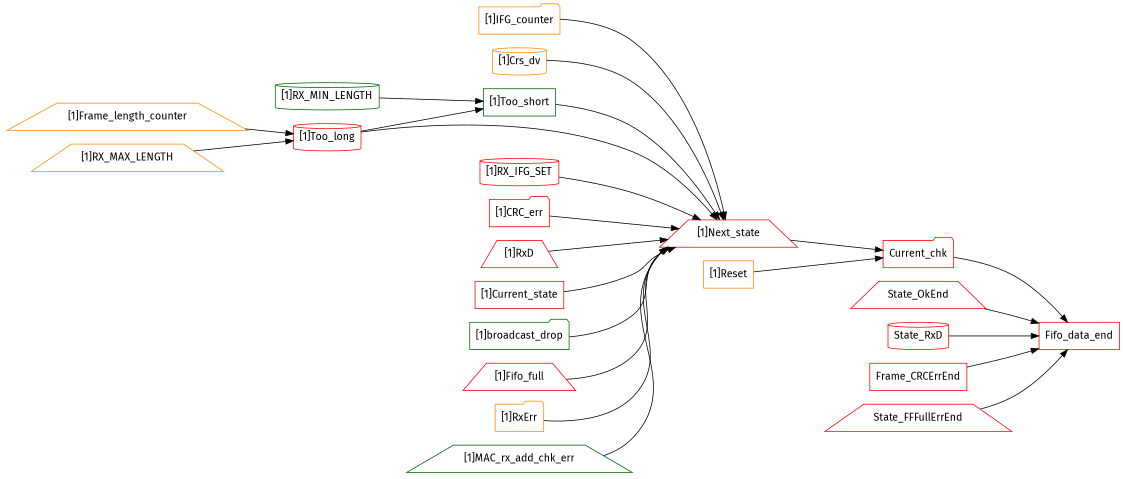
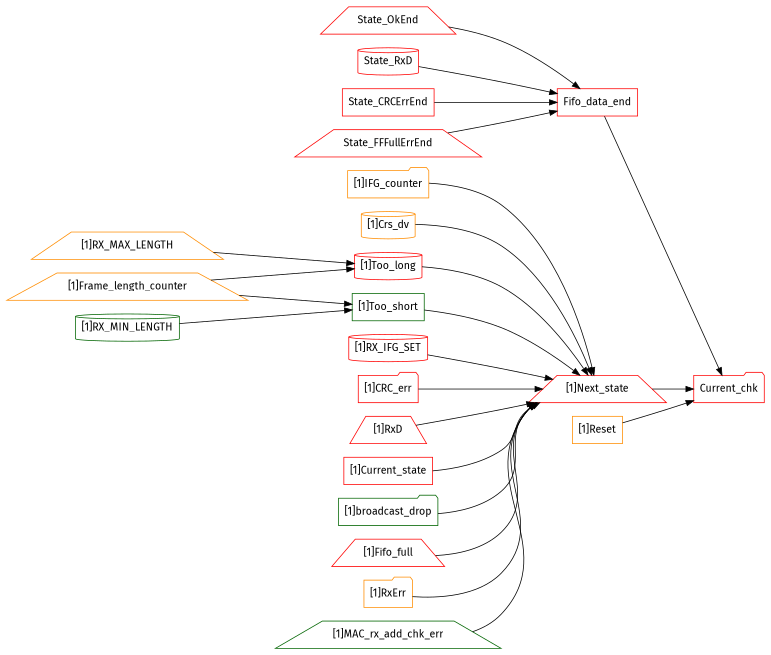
(418, 121) -> (292, 300)
(1014, 276) -> (662, 242)
(918, 377) -> (388, 102)
